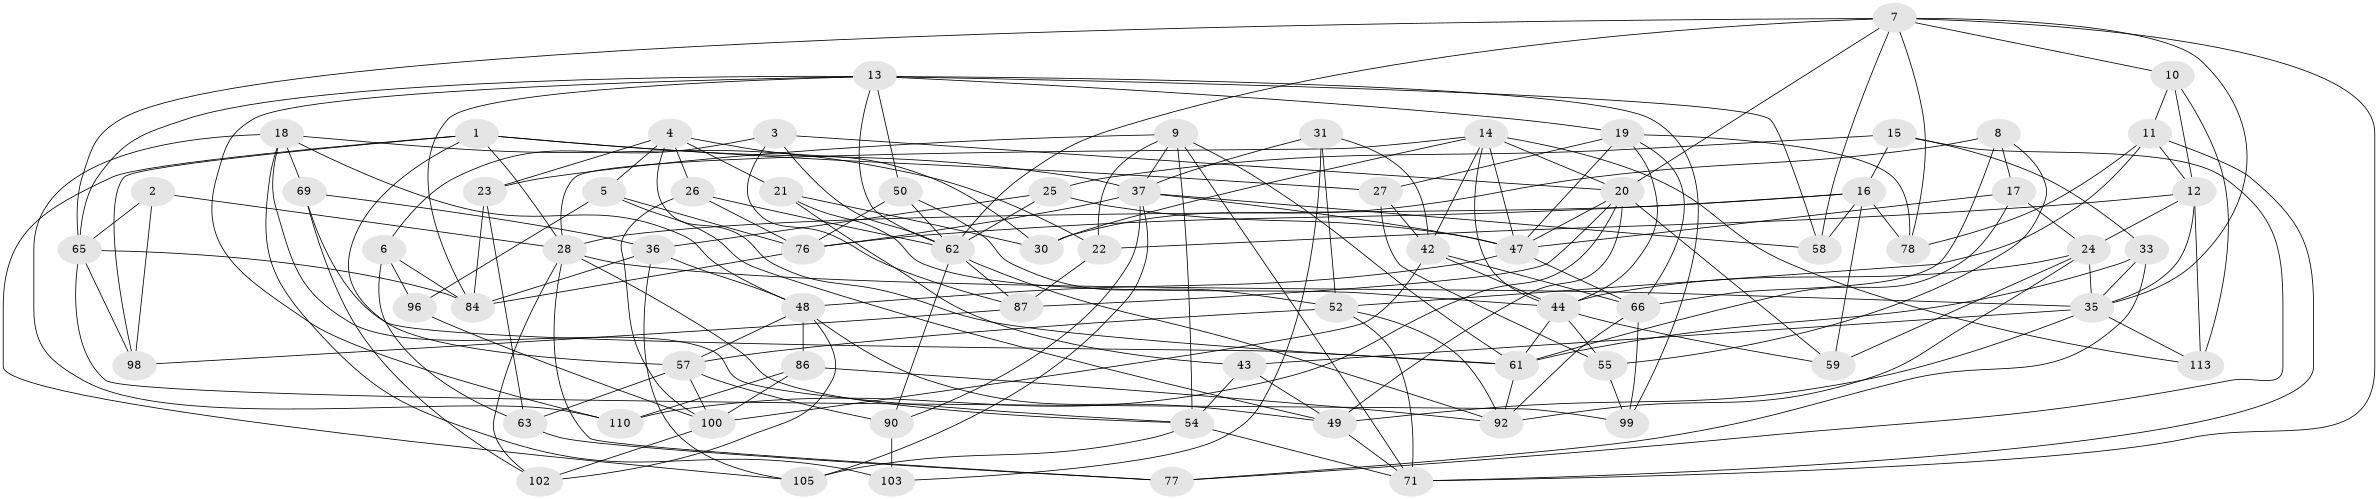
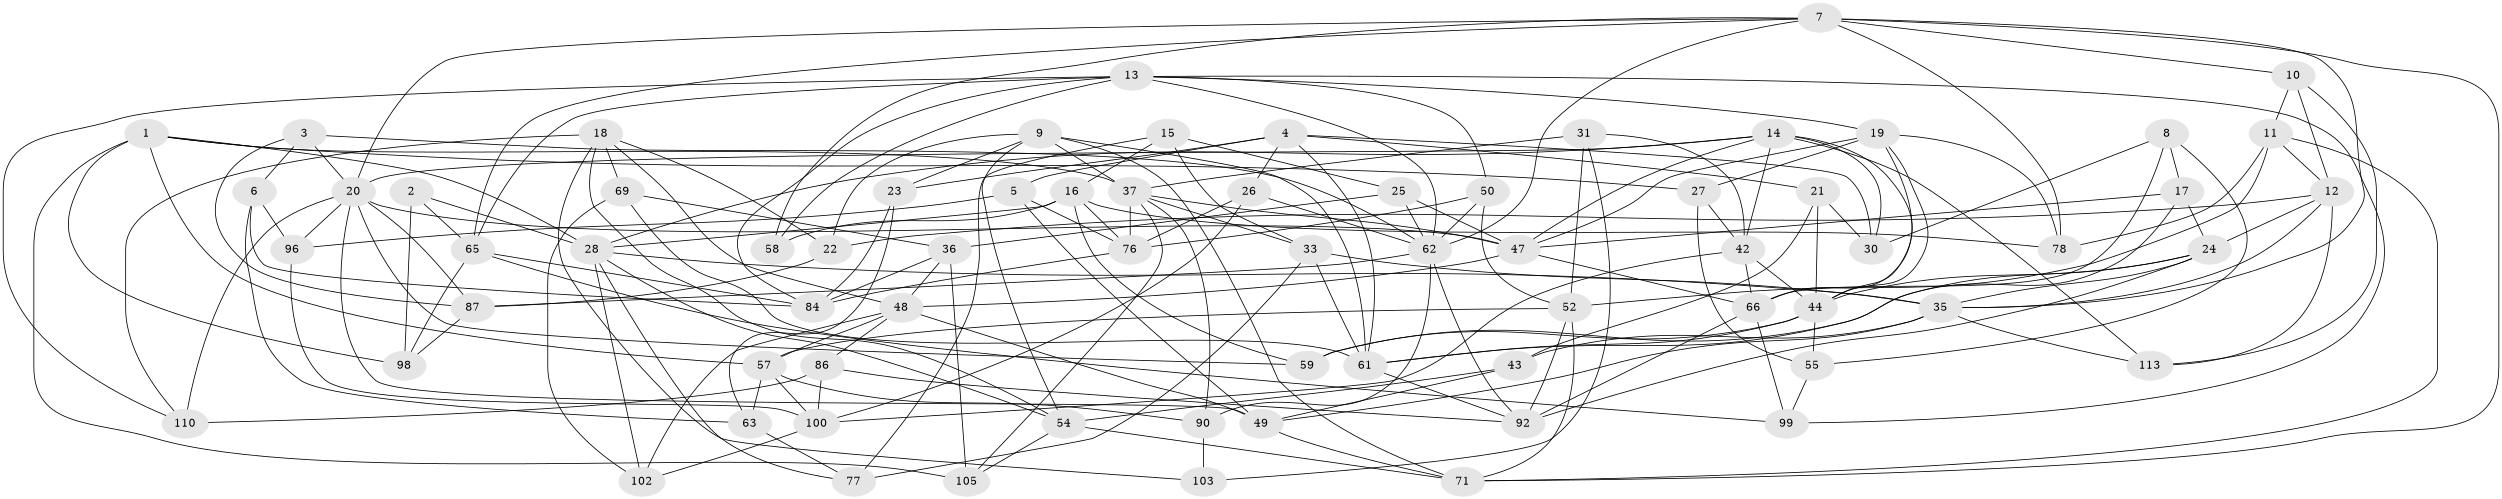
(1463, 219) -> (1220, 221)
none -> (323, 221)
